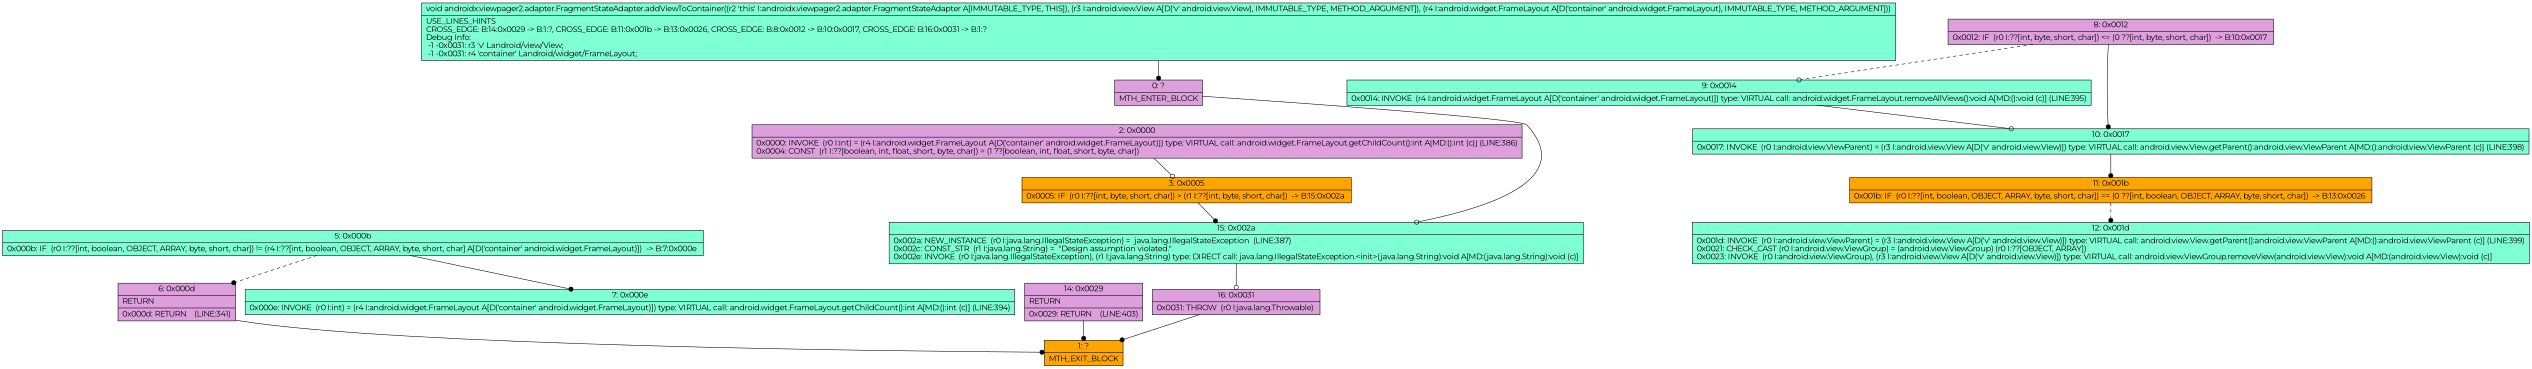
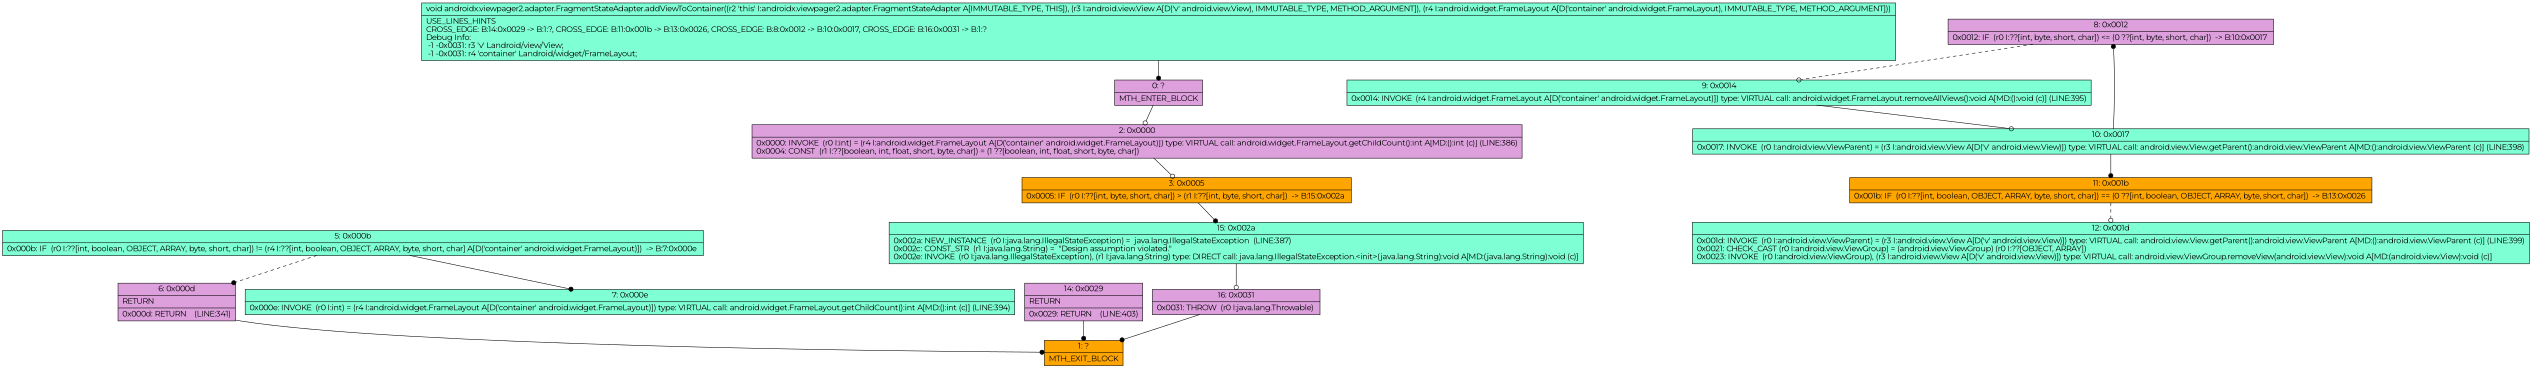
(2107, 84) -> (2114, 89)
(1455, 116) -> (1150, 113)
(2111, 210) -> (2111, 210)
